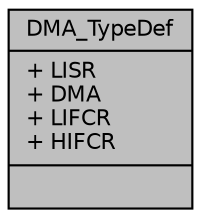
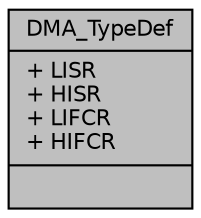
(64, 95) -> (64, 95)
